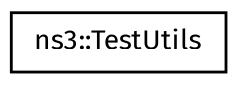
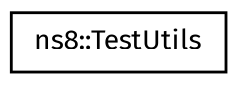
(119, 42) -> (119, 42)
